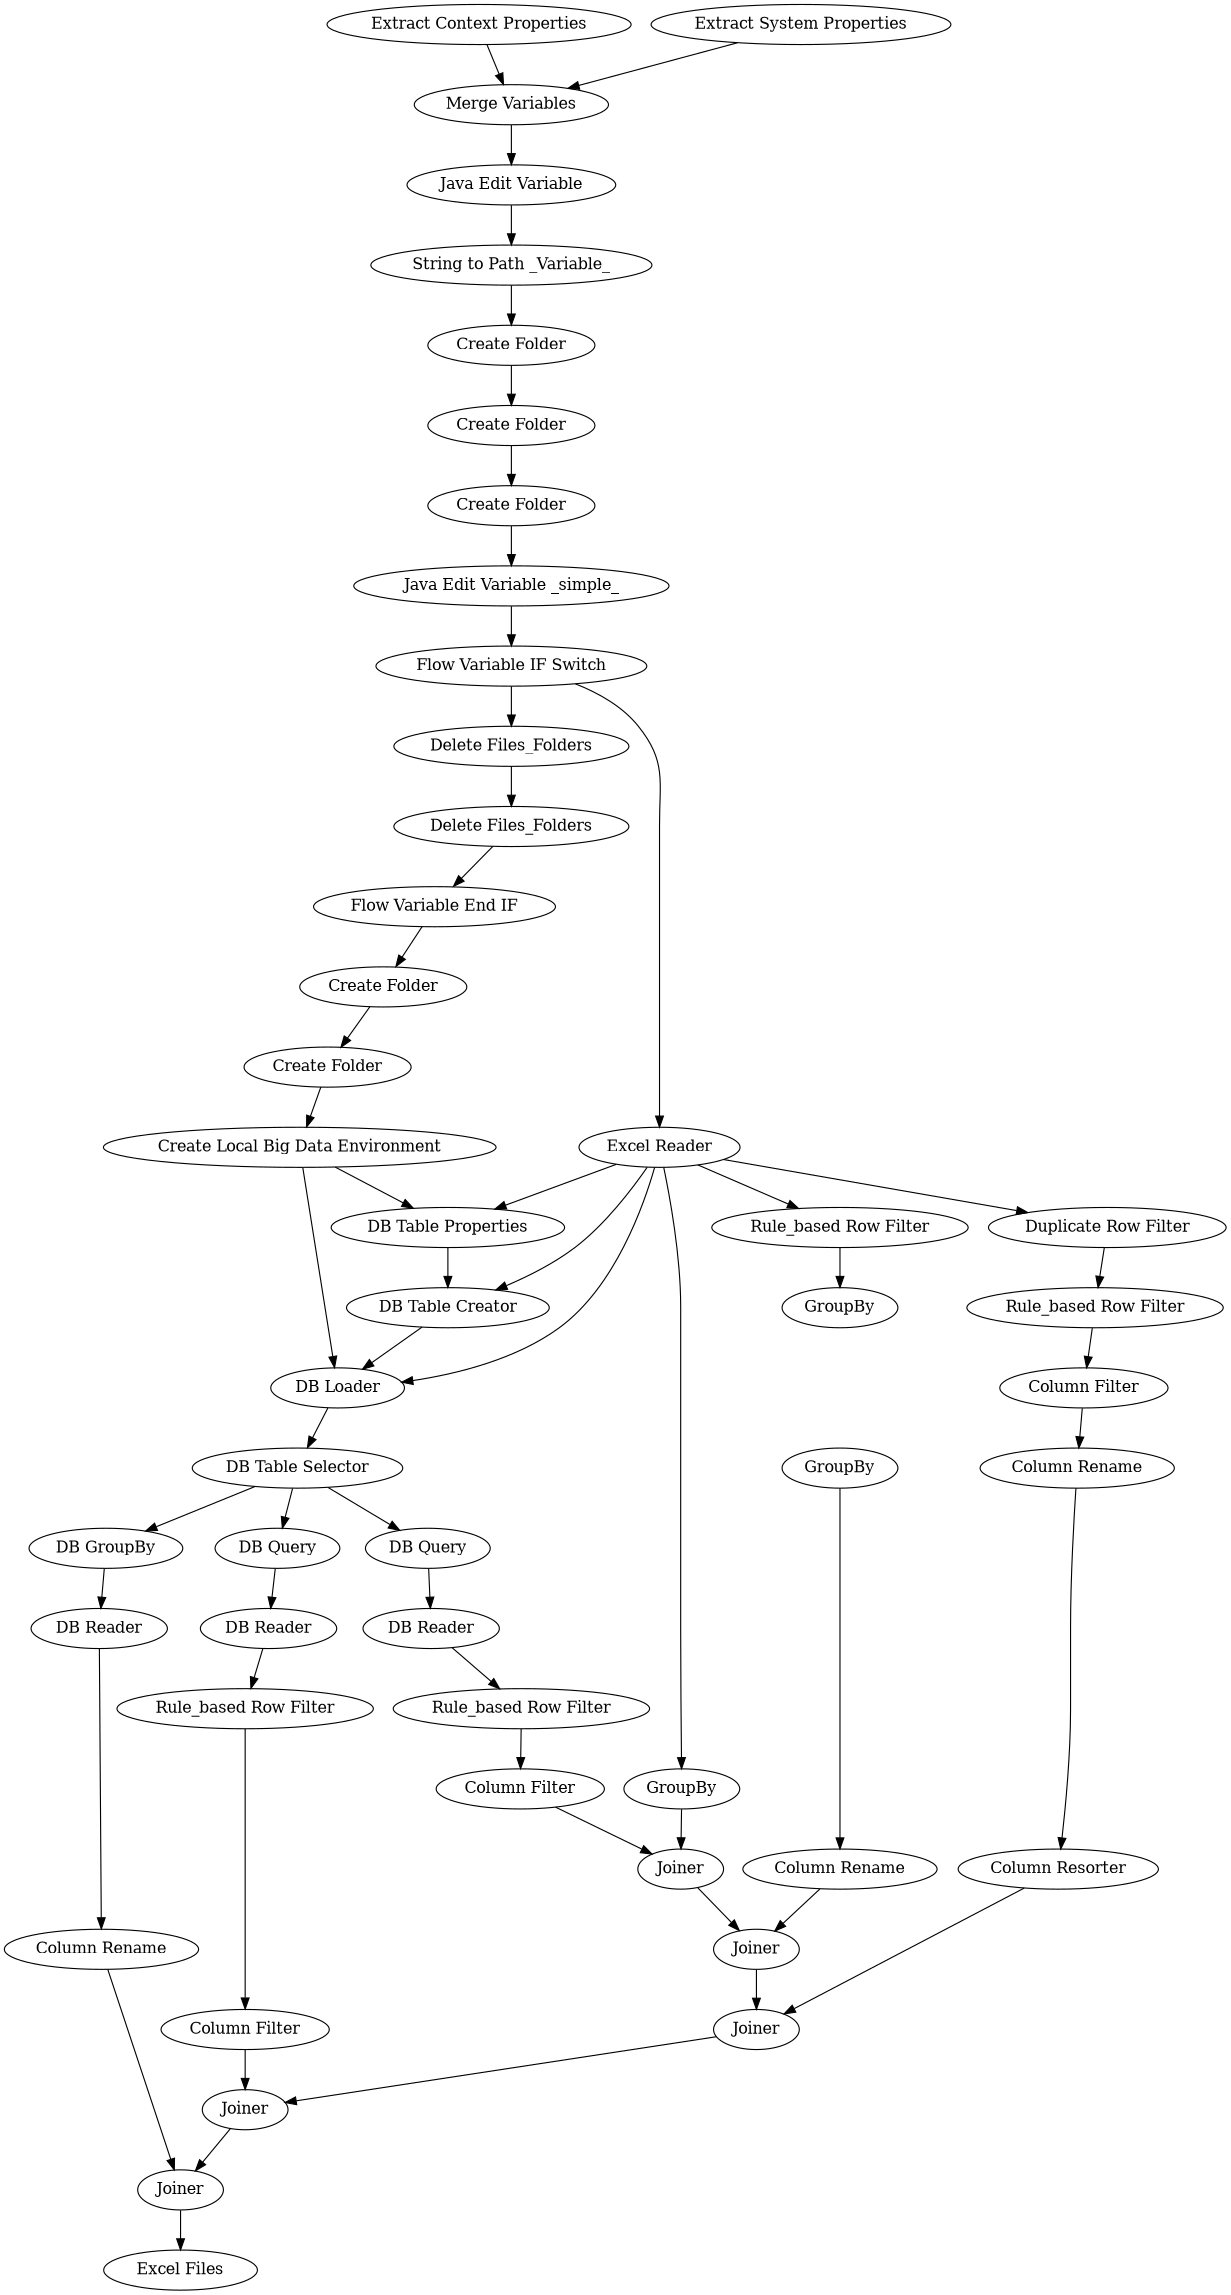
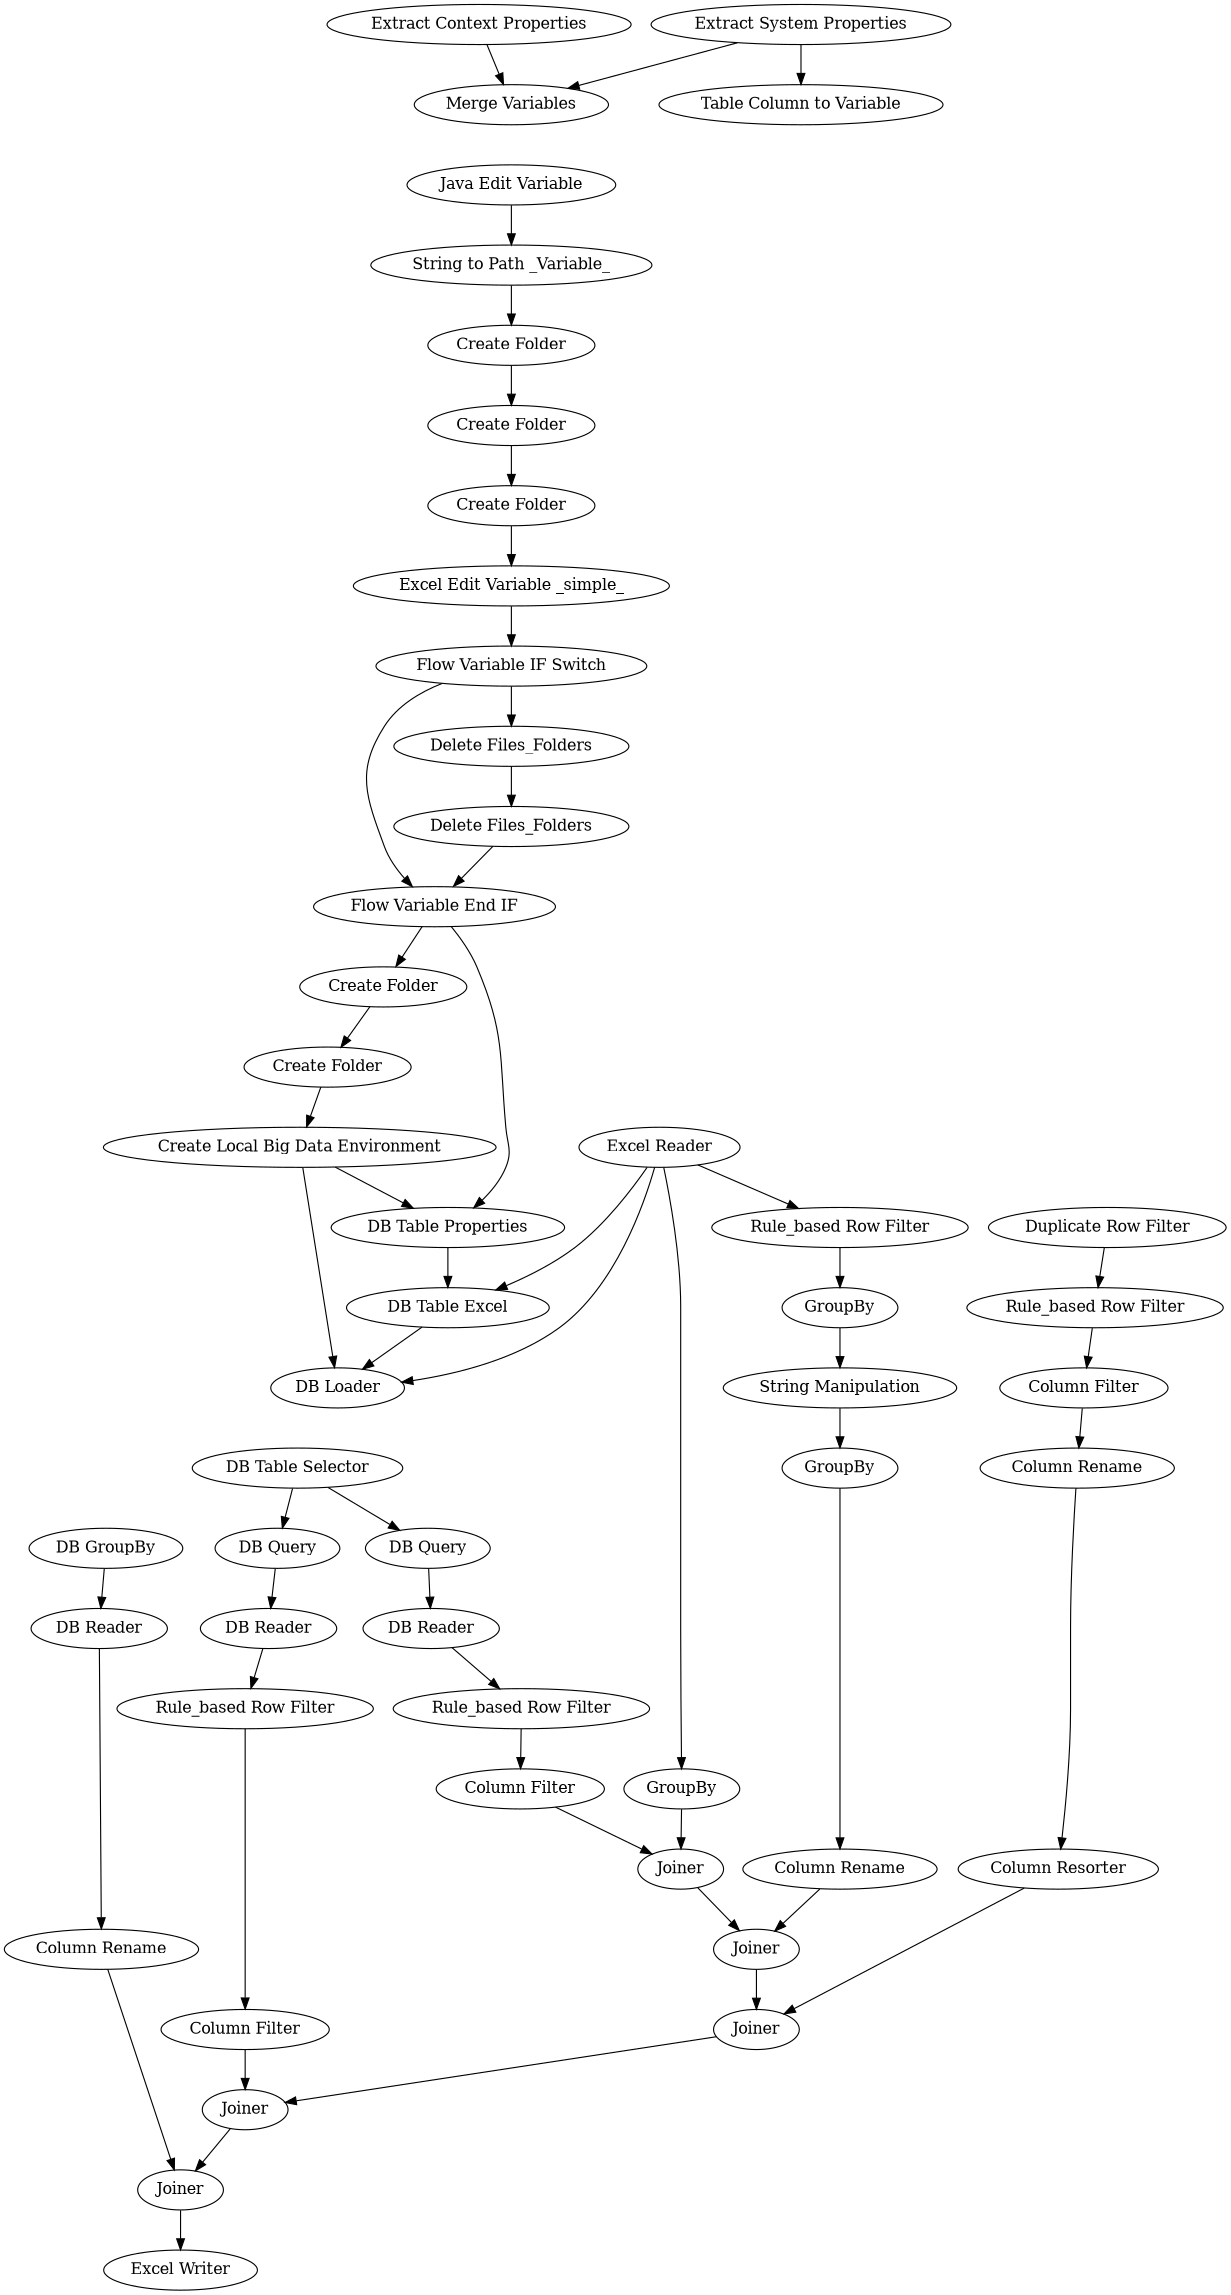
none -> (801, 105)
(511, 139) -> none
(511, 586) -> (511, 586)
(660, 880) -> (367, 768)
(561, 1185) -> (501, 1062)
(870, 1185) -> none
(448, 1308) -> (448, 1308)
none -> (840, 1388)
(320, 1423) -> none
(206, 1507) -> none
(181, 2270) -> (181, 2270)
